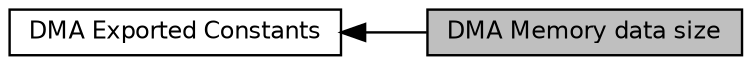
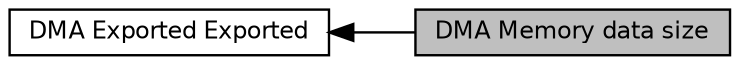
(175, 32) -> (169, 32)
